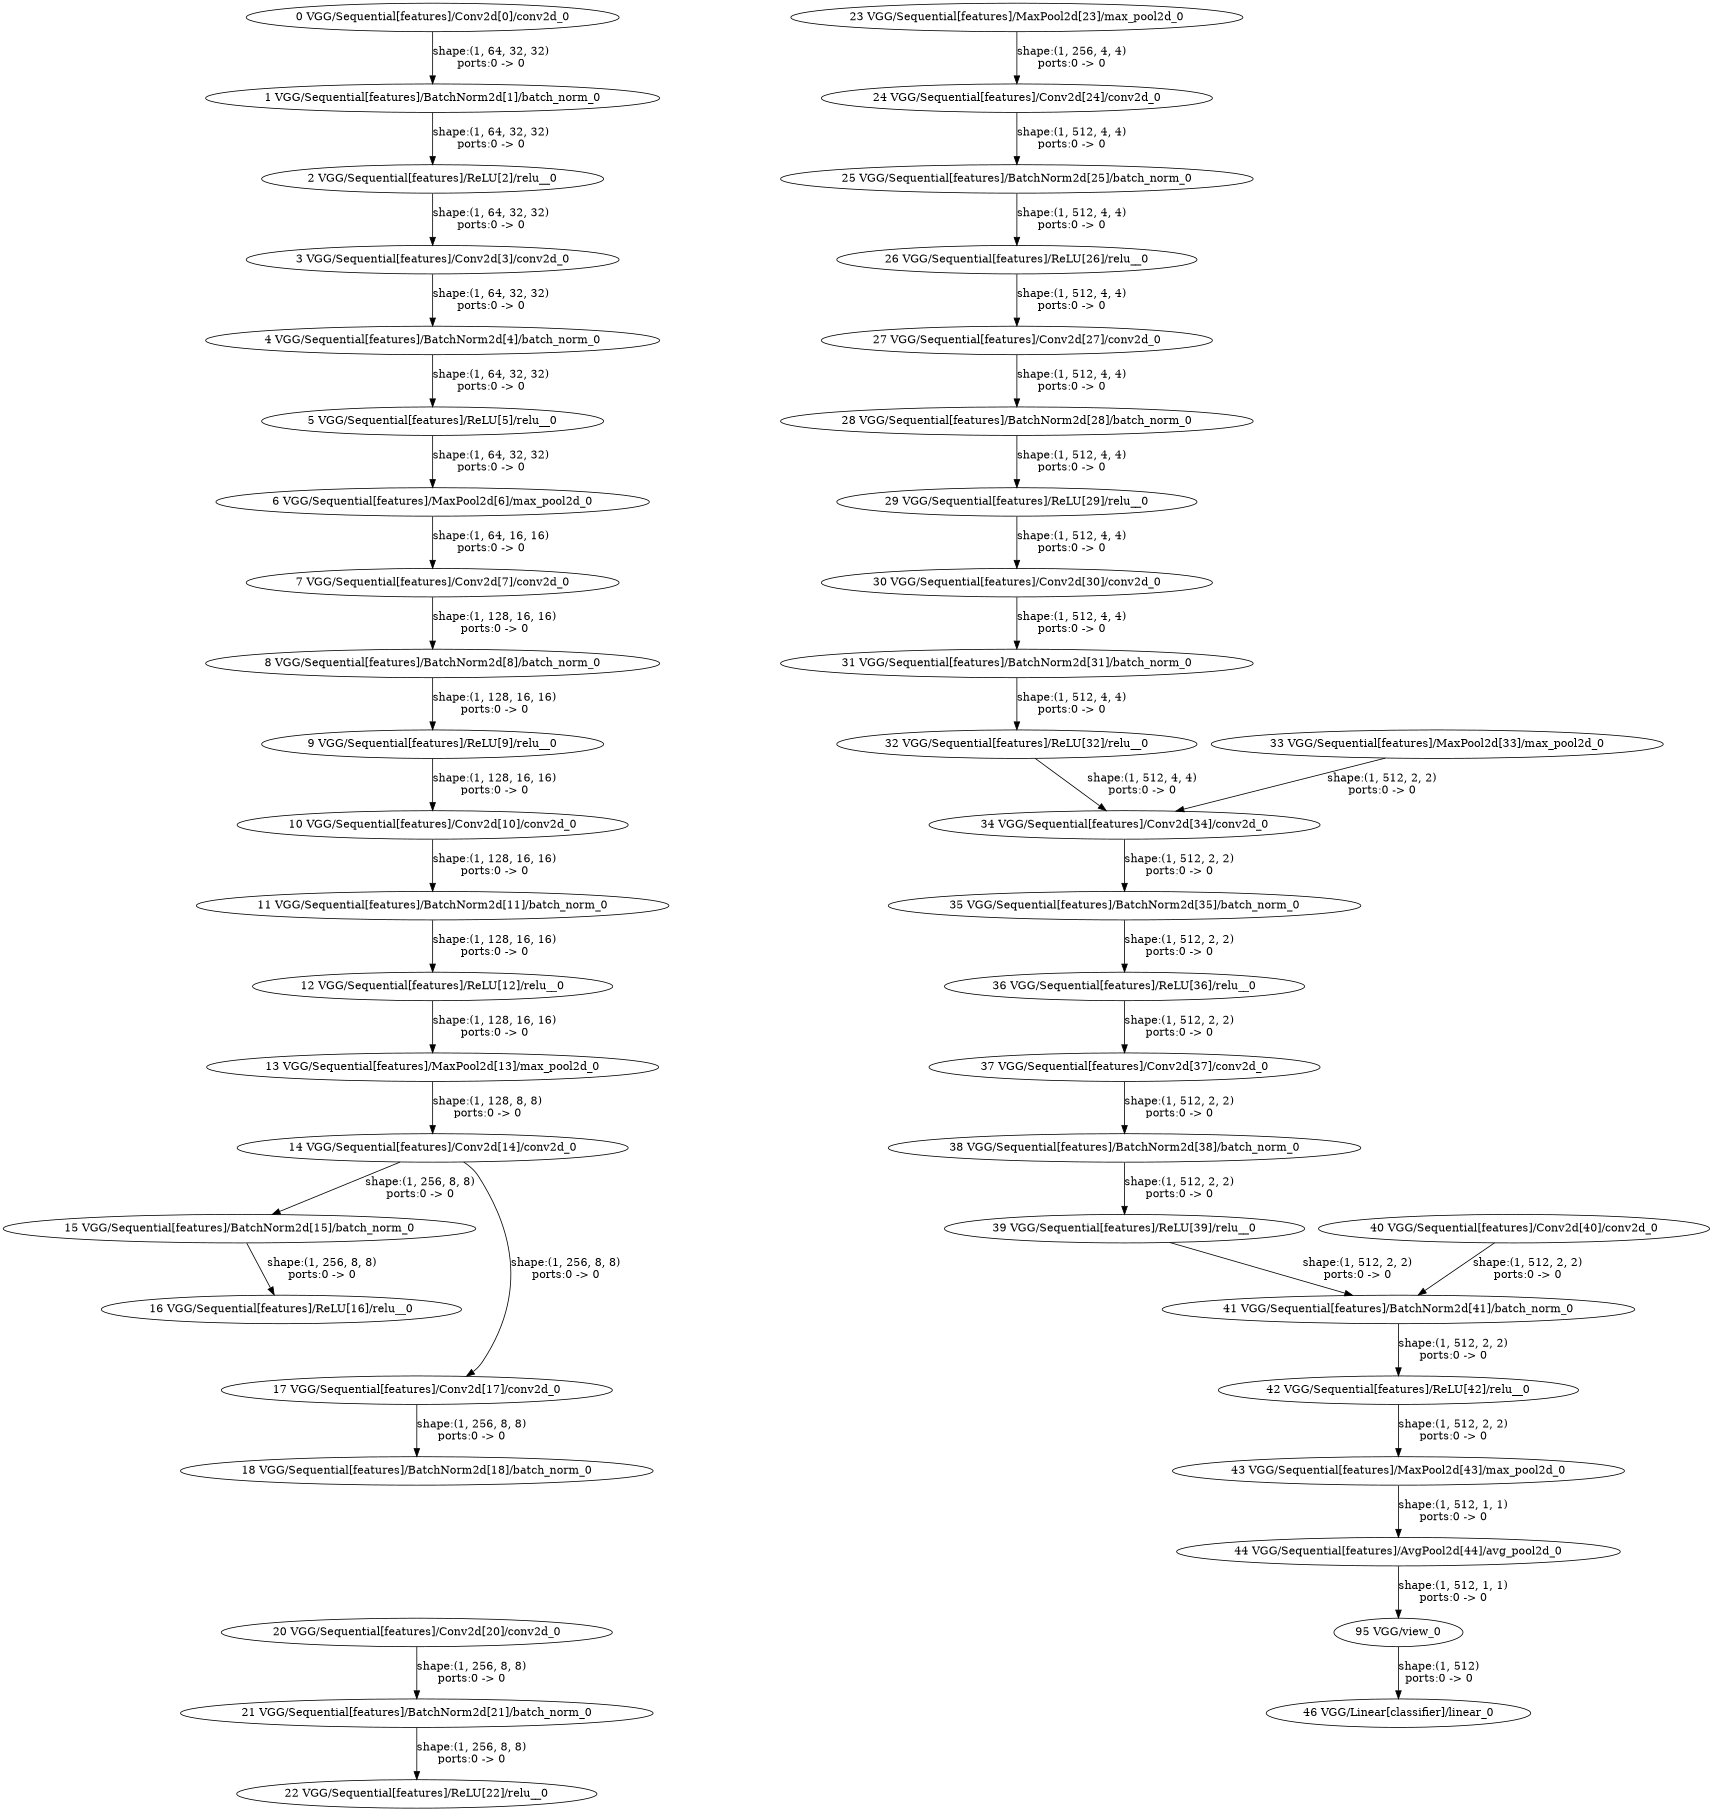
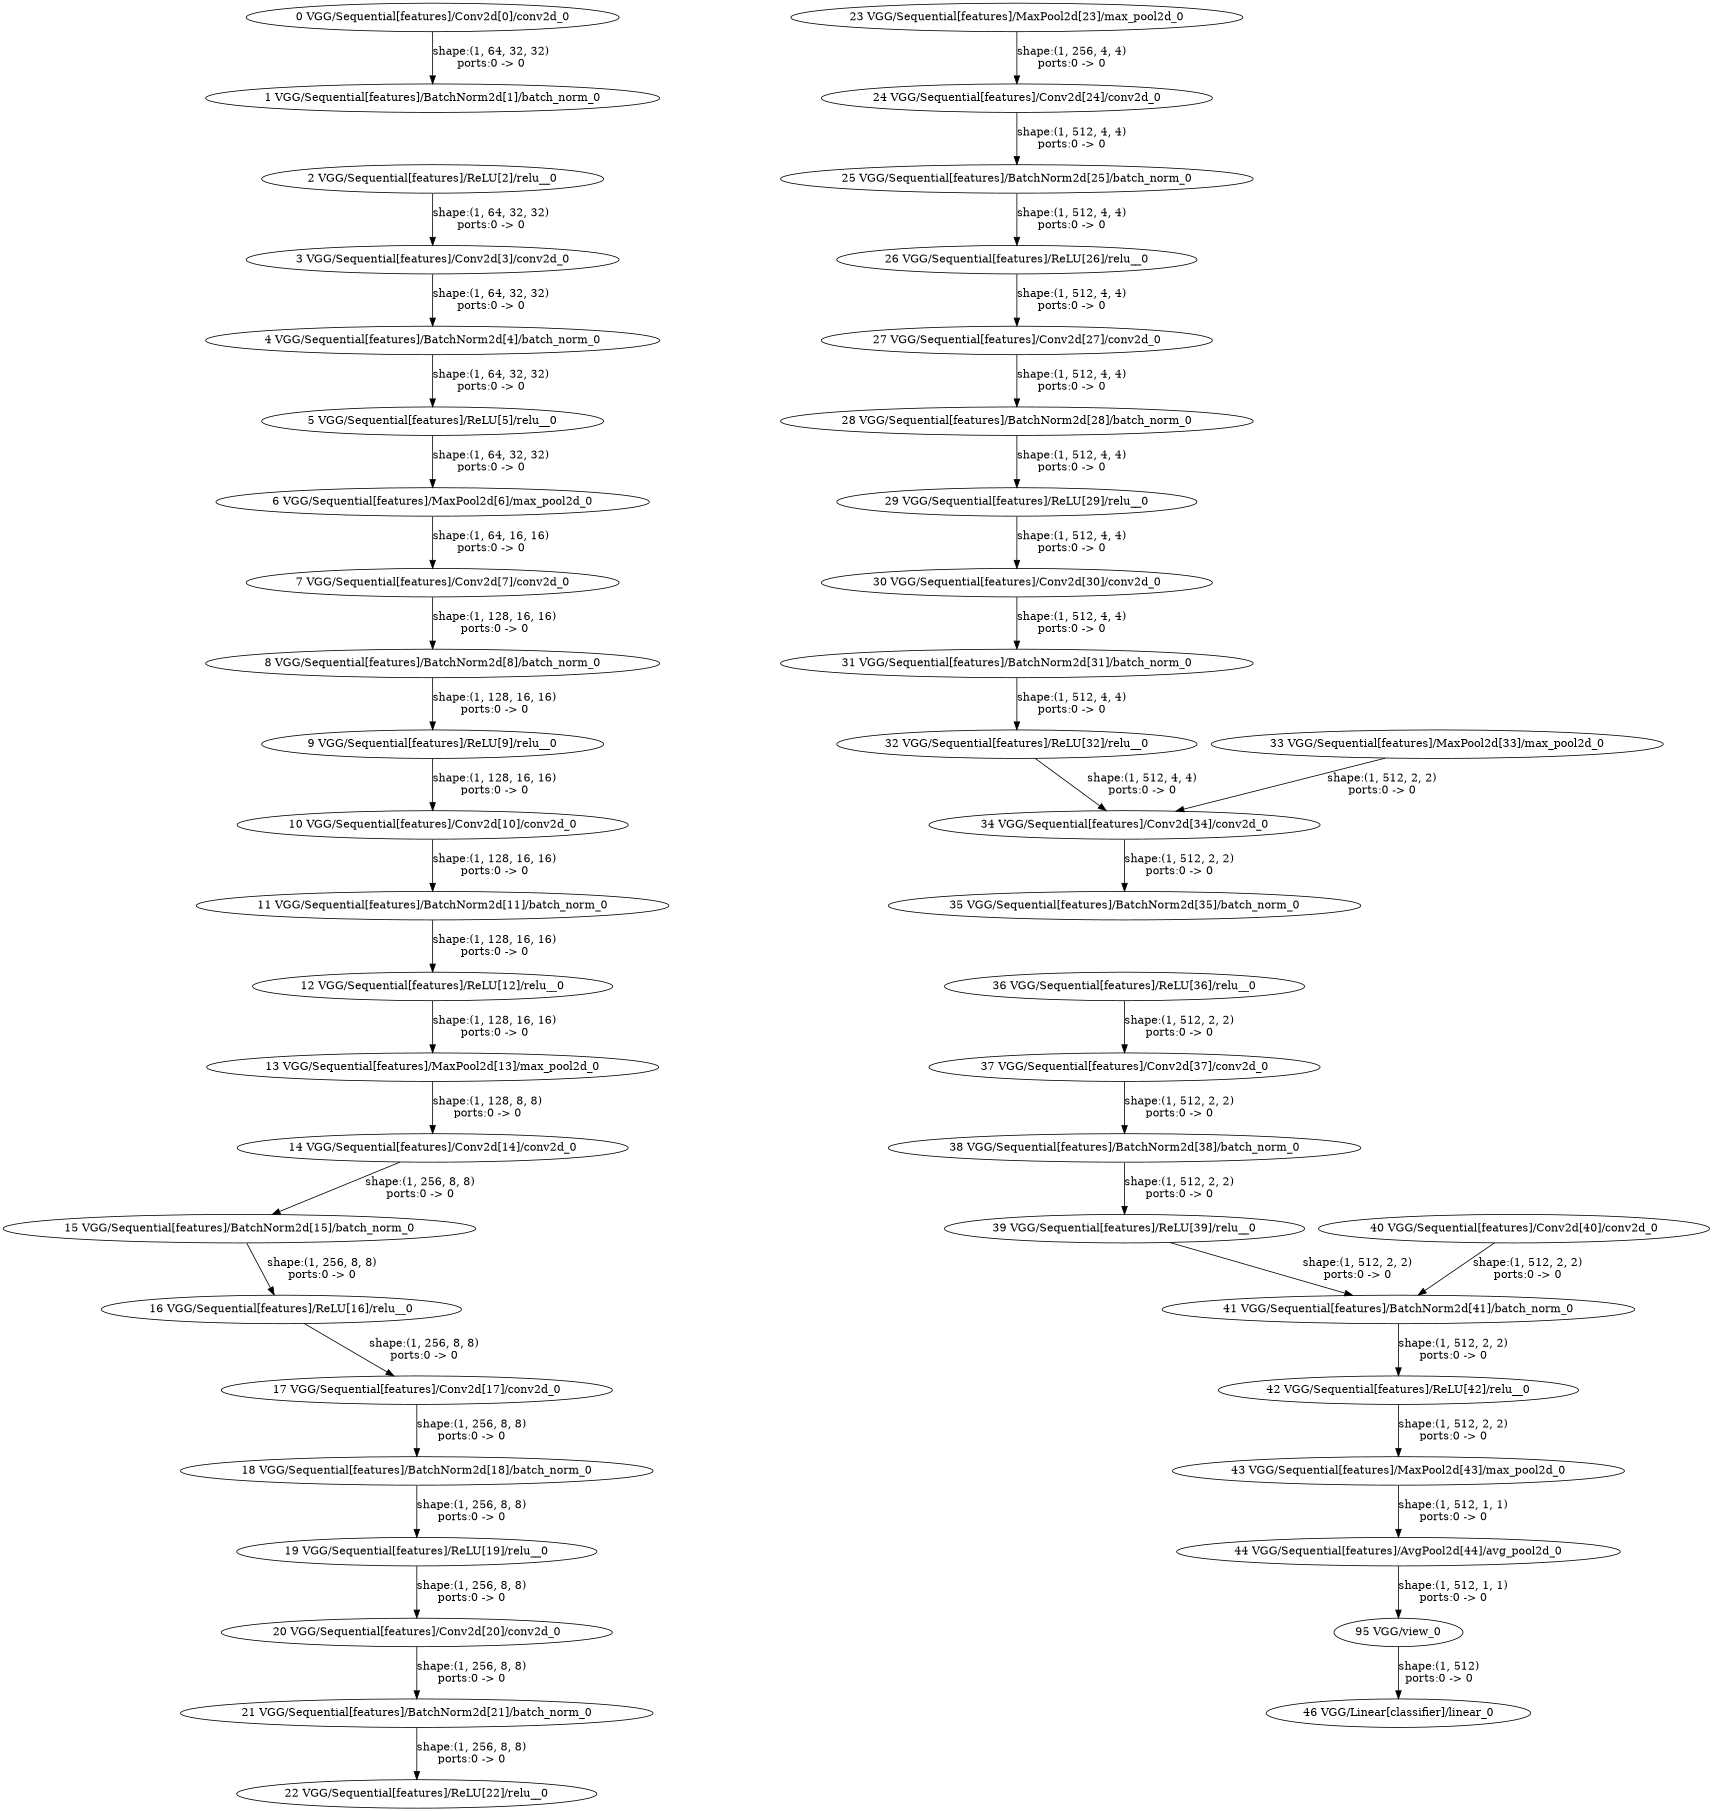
(433, 135) -> none
(1125, 942) -> none
(510, 1265) -> (346, 1348)
none -> (417, 1552)
